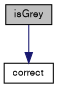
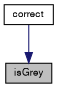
(29, 39) -> (29, 39)
